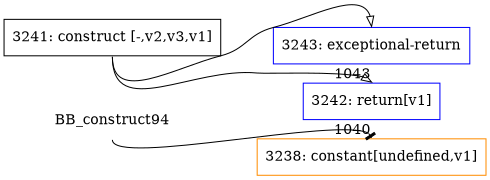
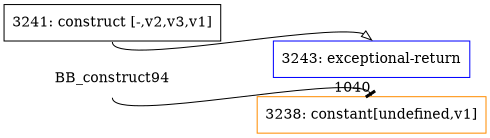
(372, 101) -> none
